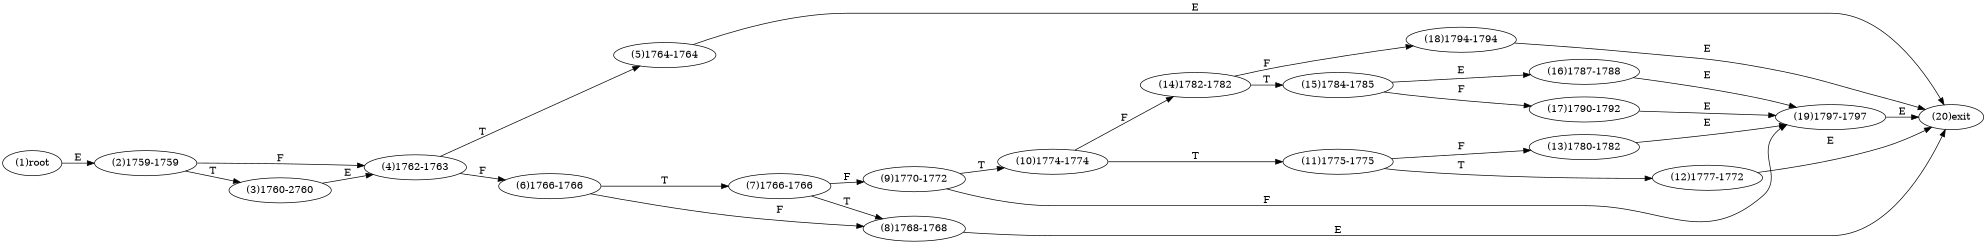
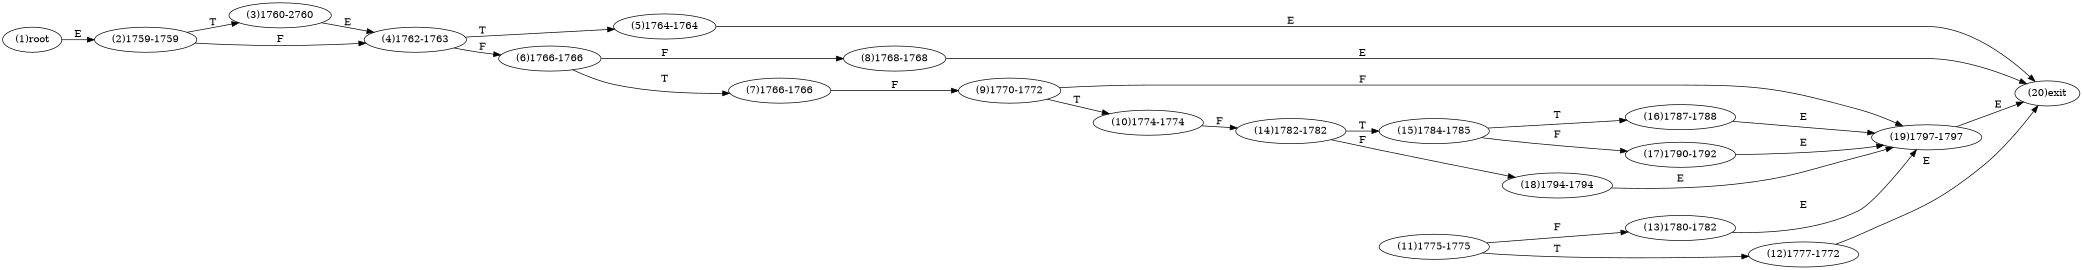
(1719, 61) -> (1751, 182)
(1461, 71) -> (1557, 115)
(1192, 162) -> none
(844, 206) -> none
